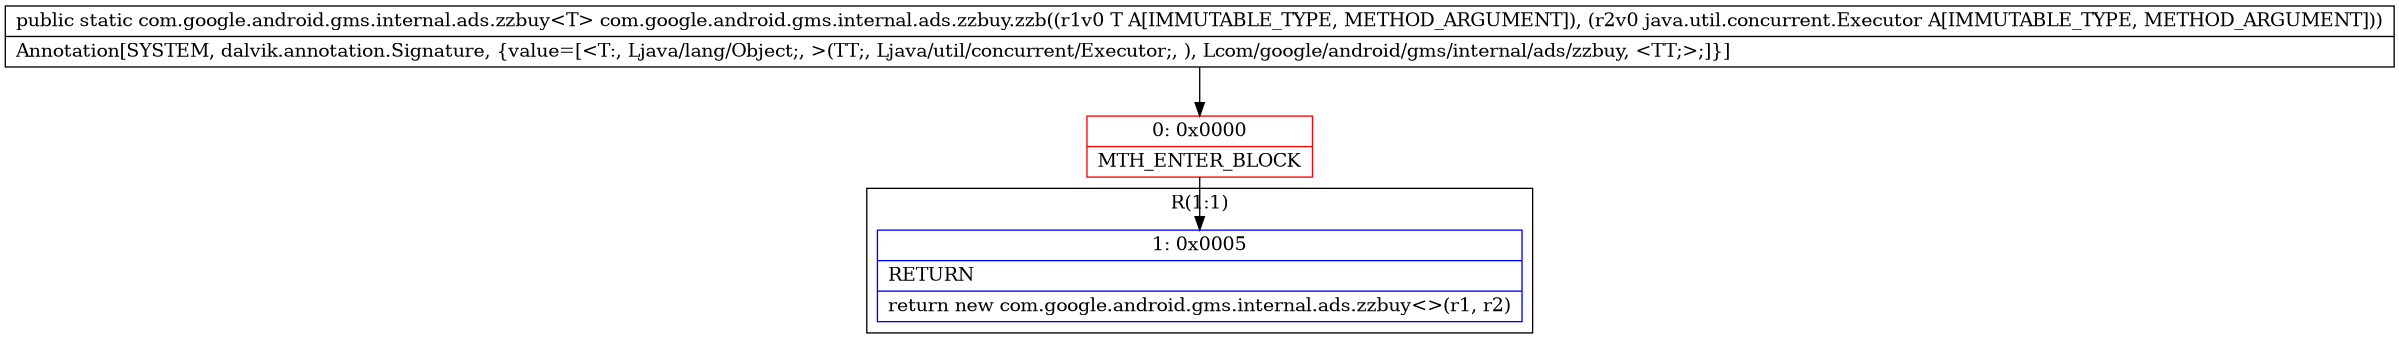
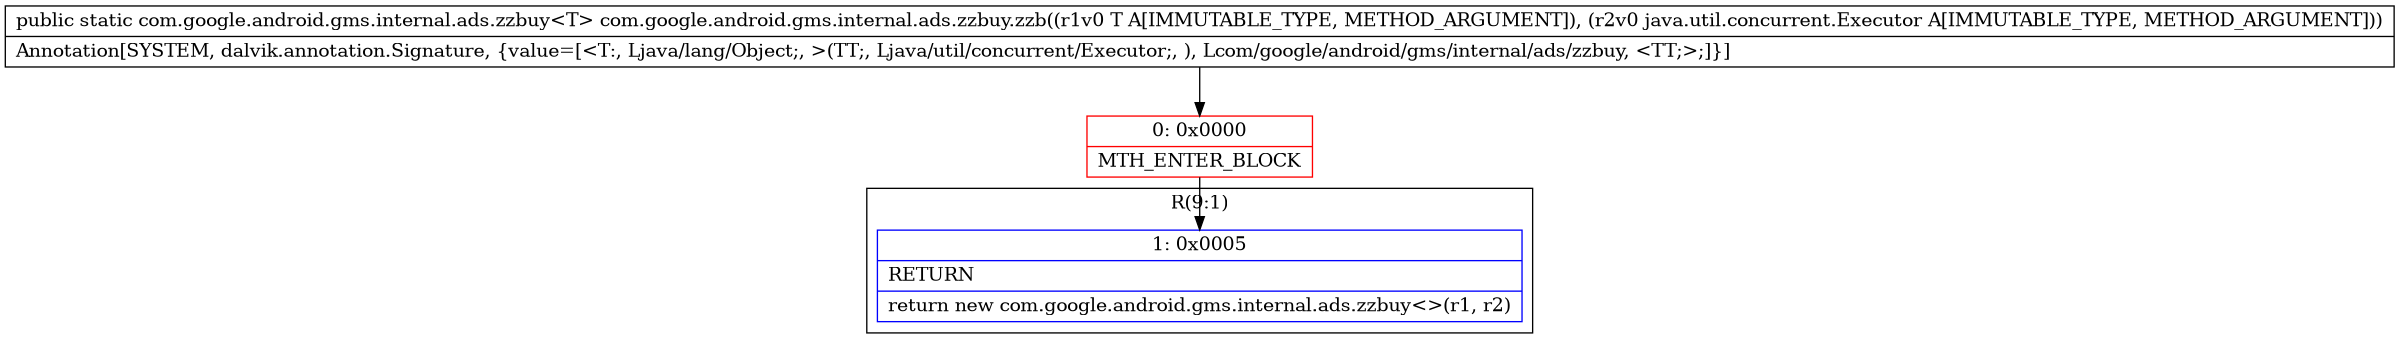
(1200, 204) -> (1200, 204)
